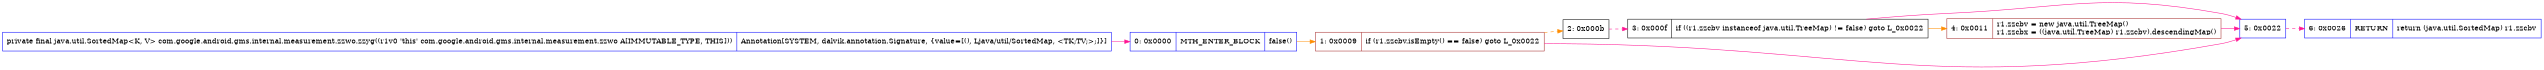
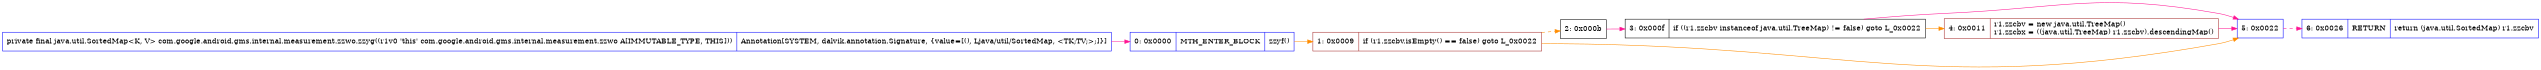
(1616, 29) -> (1613, 29)
(1281, 41) -> (1279, 41)
(1891, 64) -> (1888, 64)
